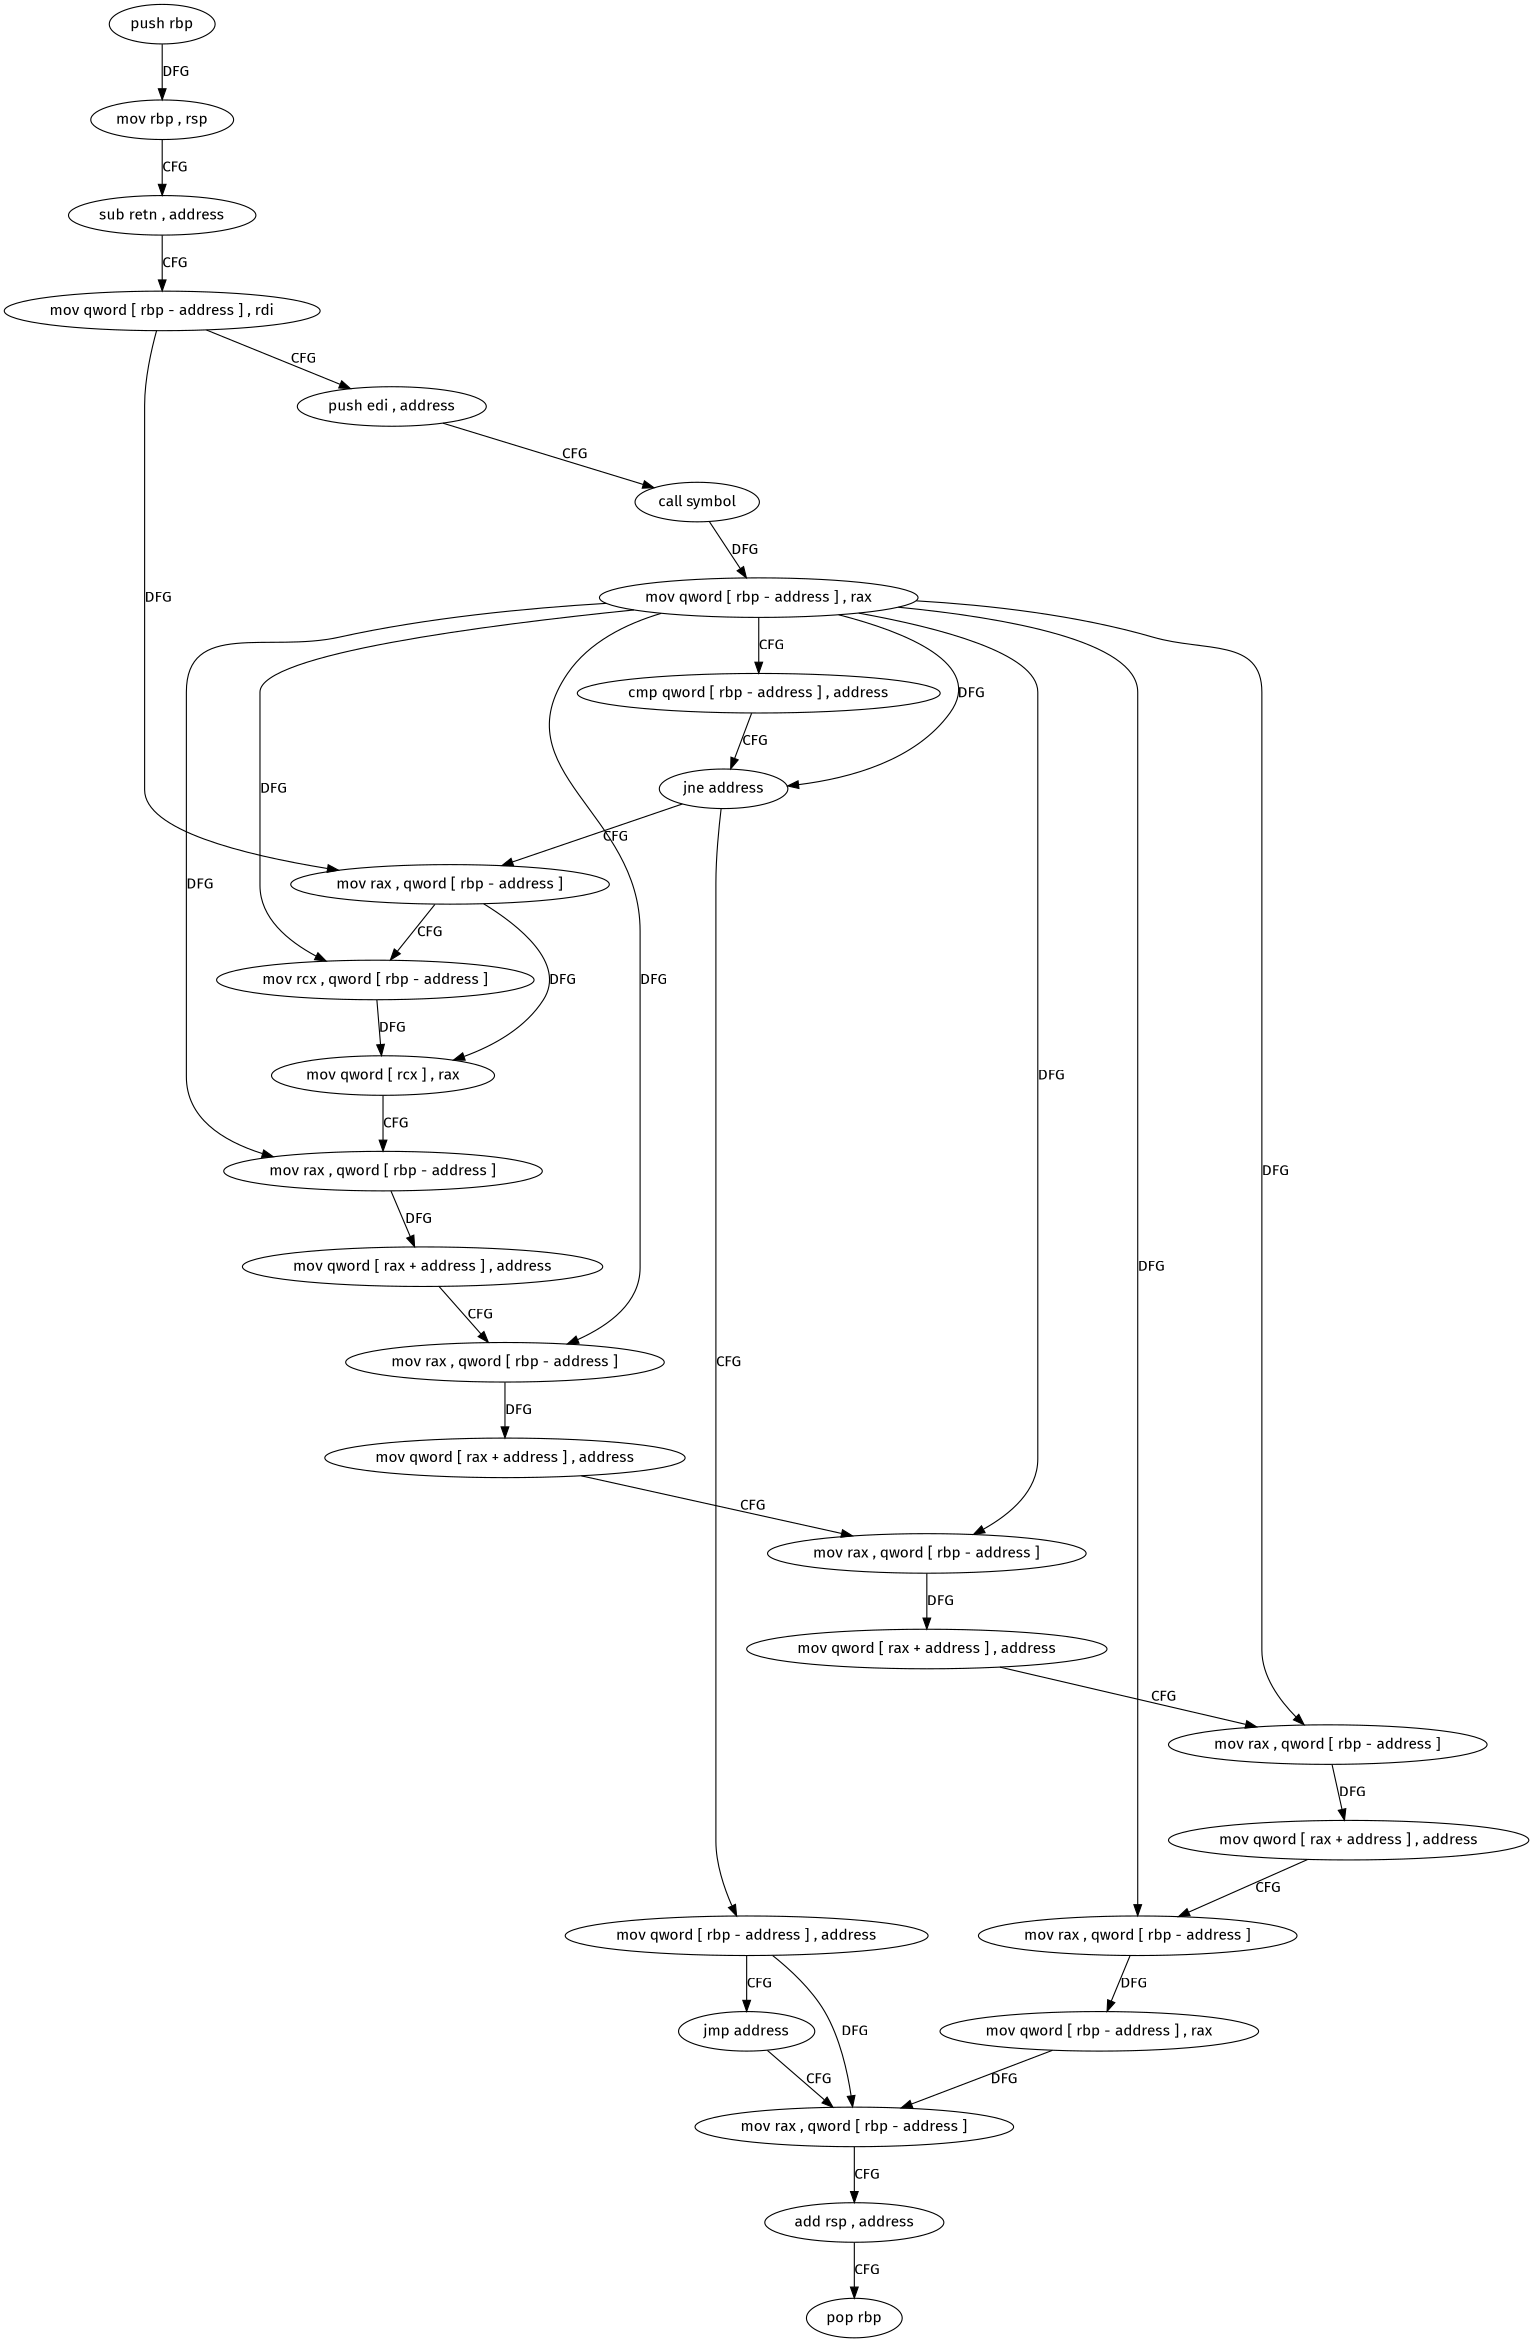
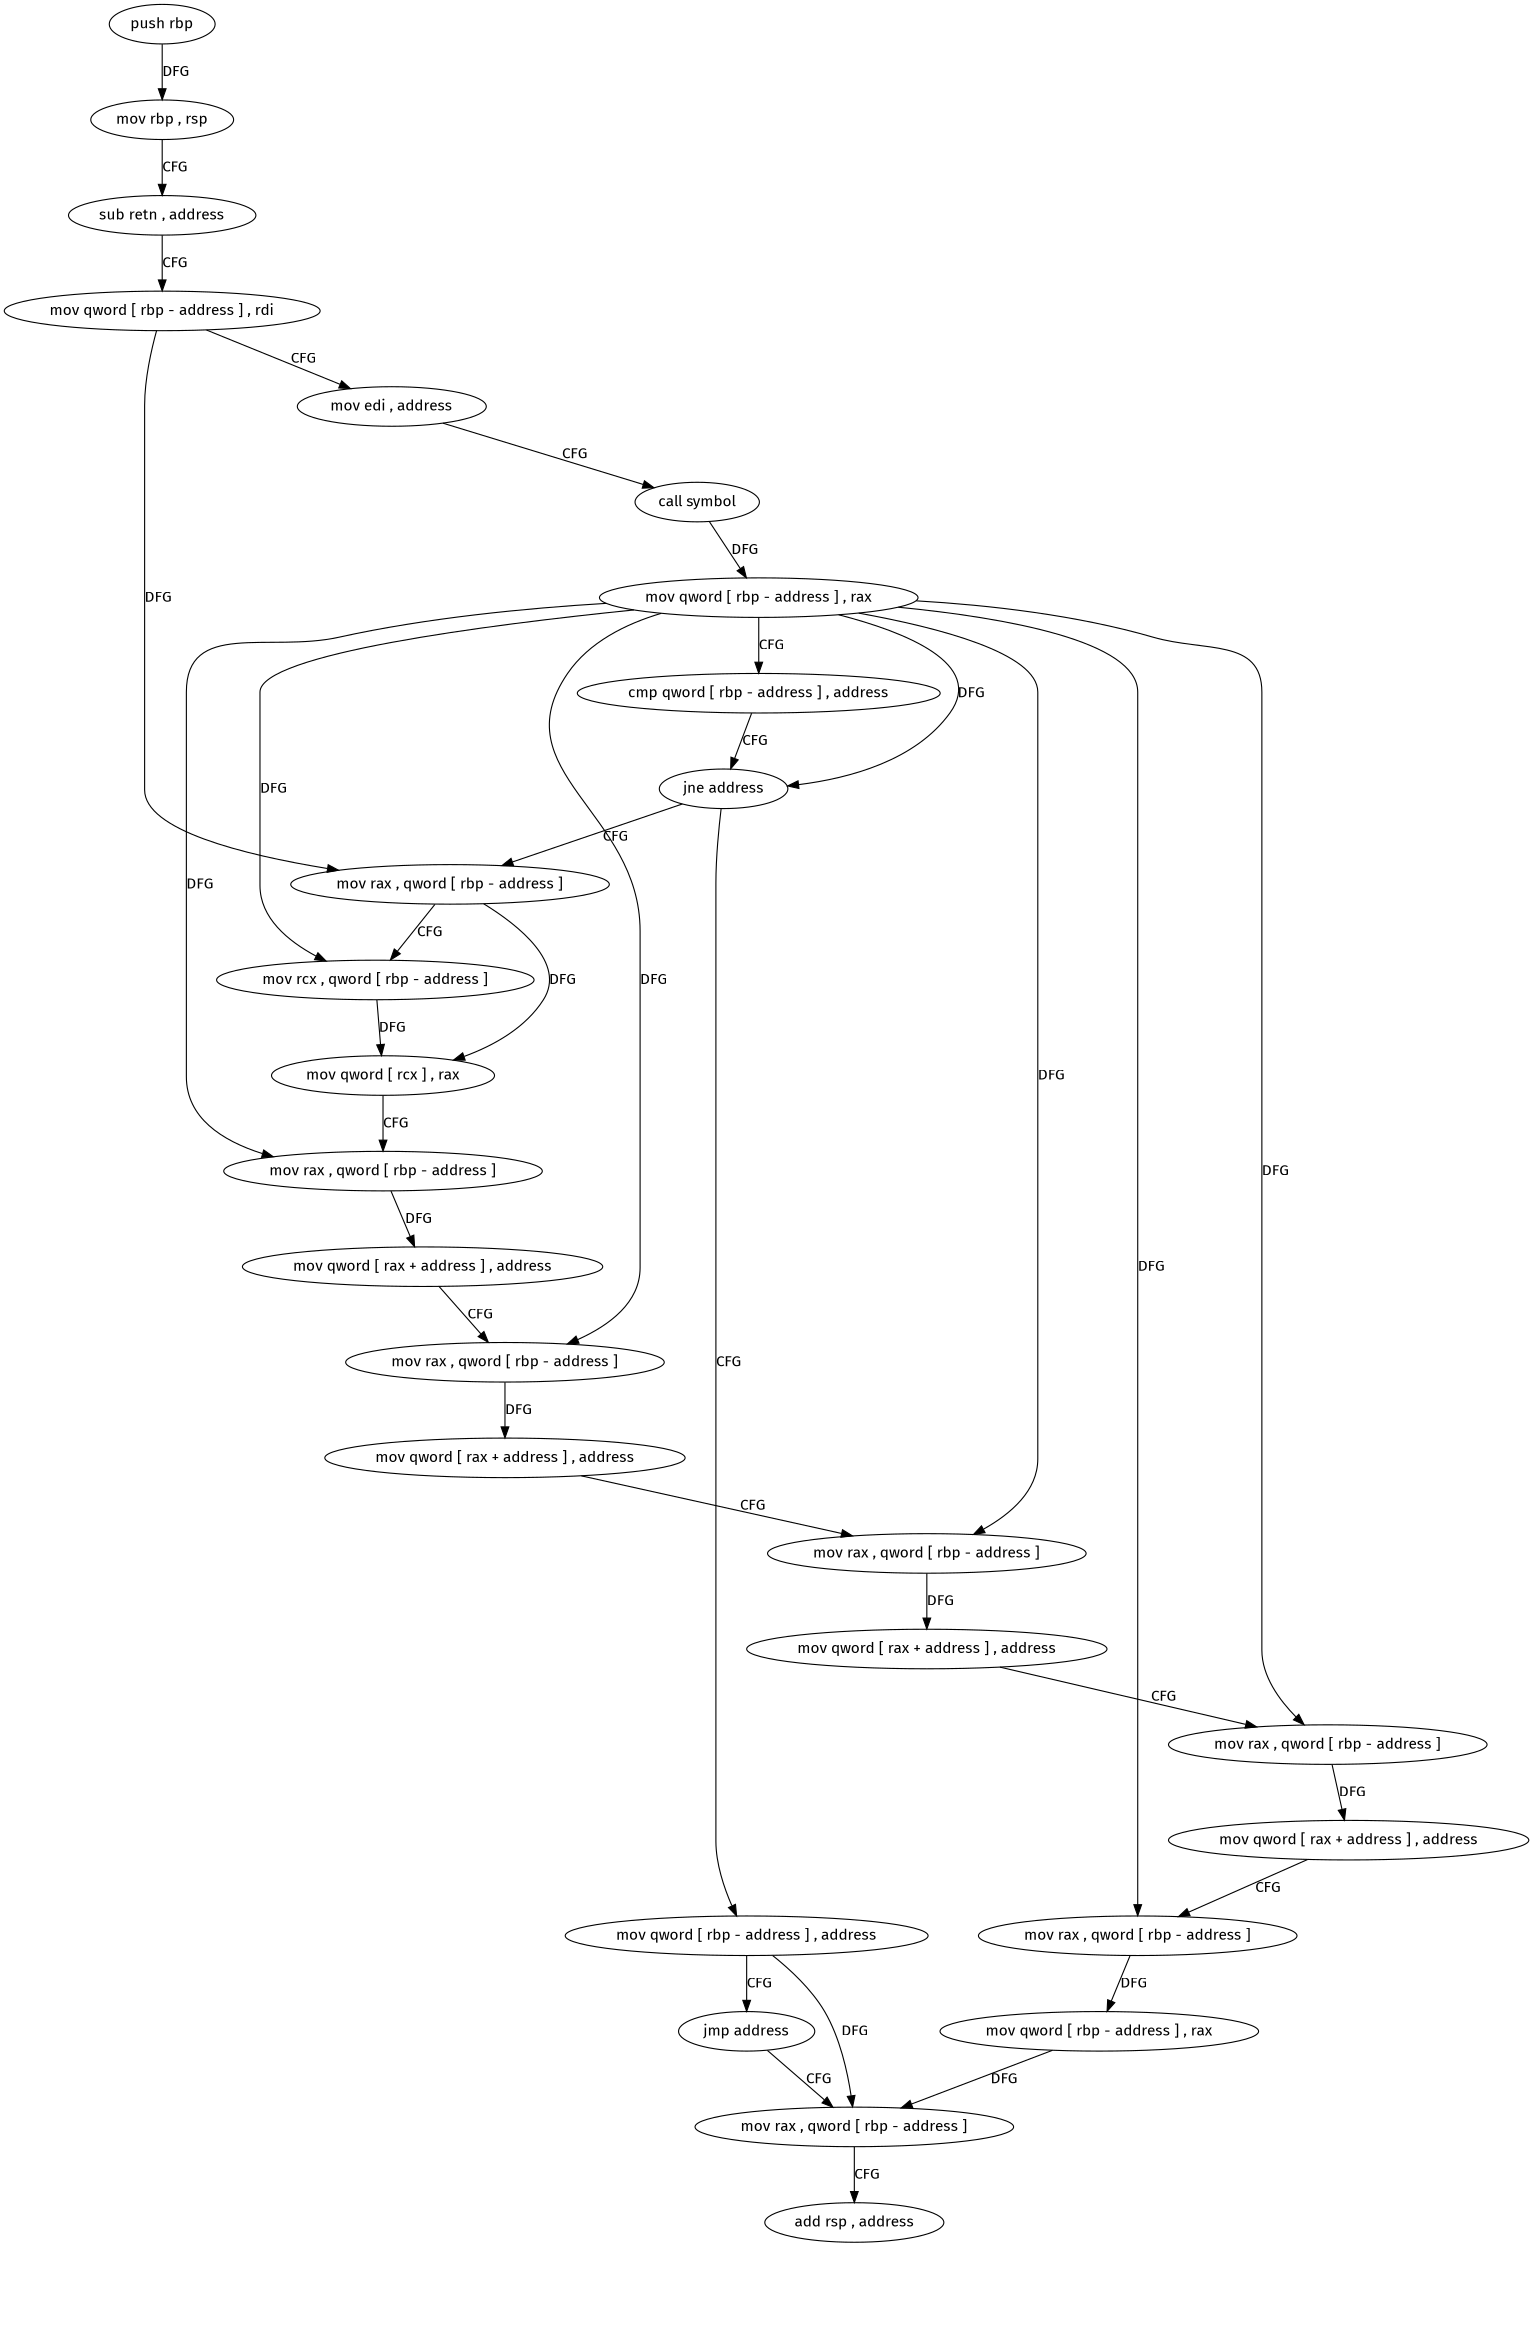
(392, 406) -> (392, 406)
(854, 2318) -> none
